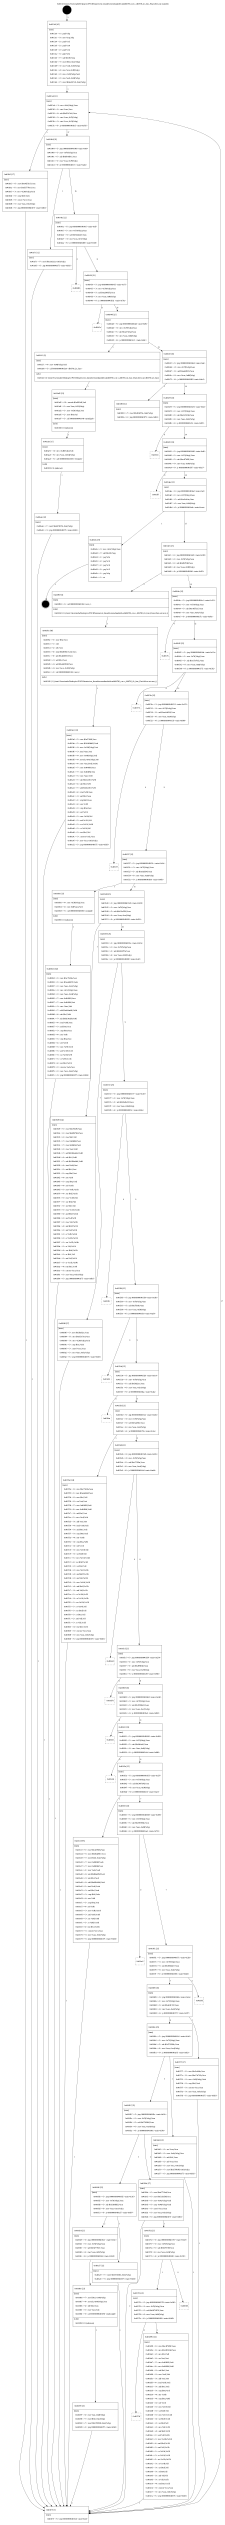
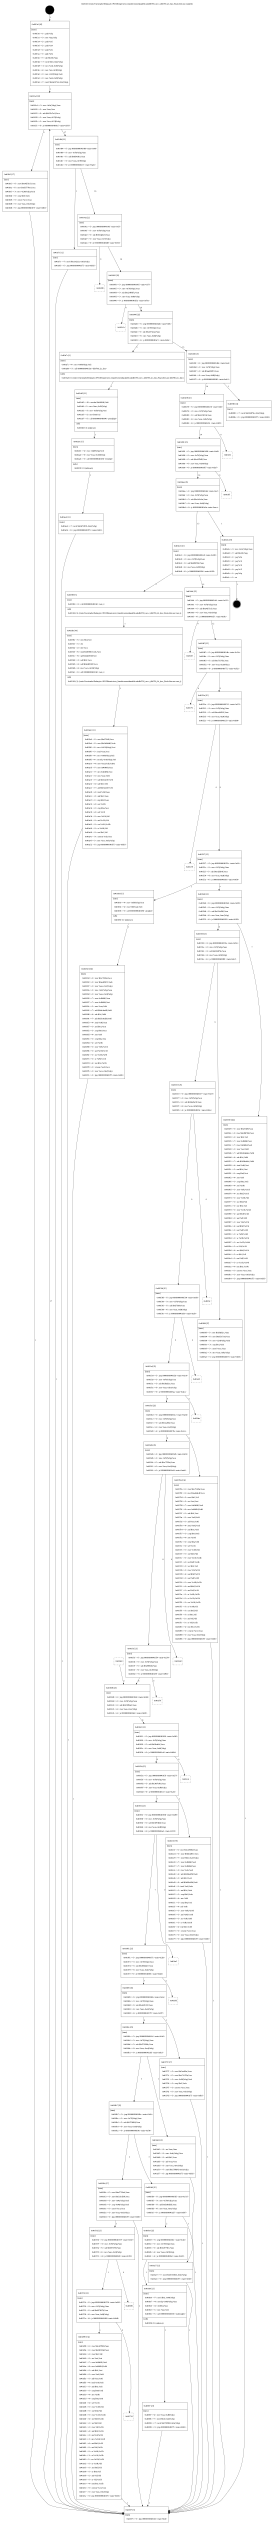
(115, 1725) -> (122, 1674)
